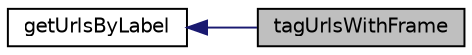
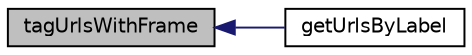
(232, 28) -> (260, 28)
